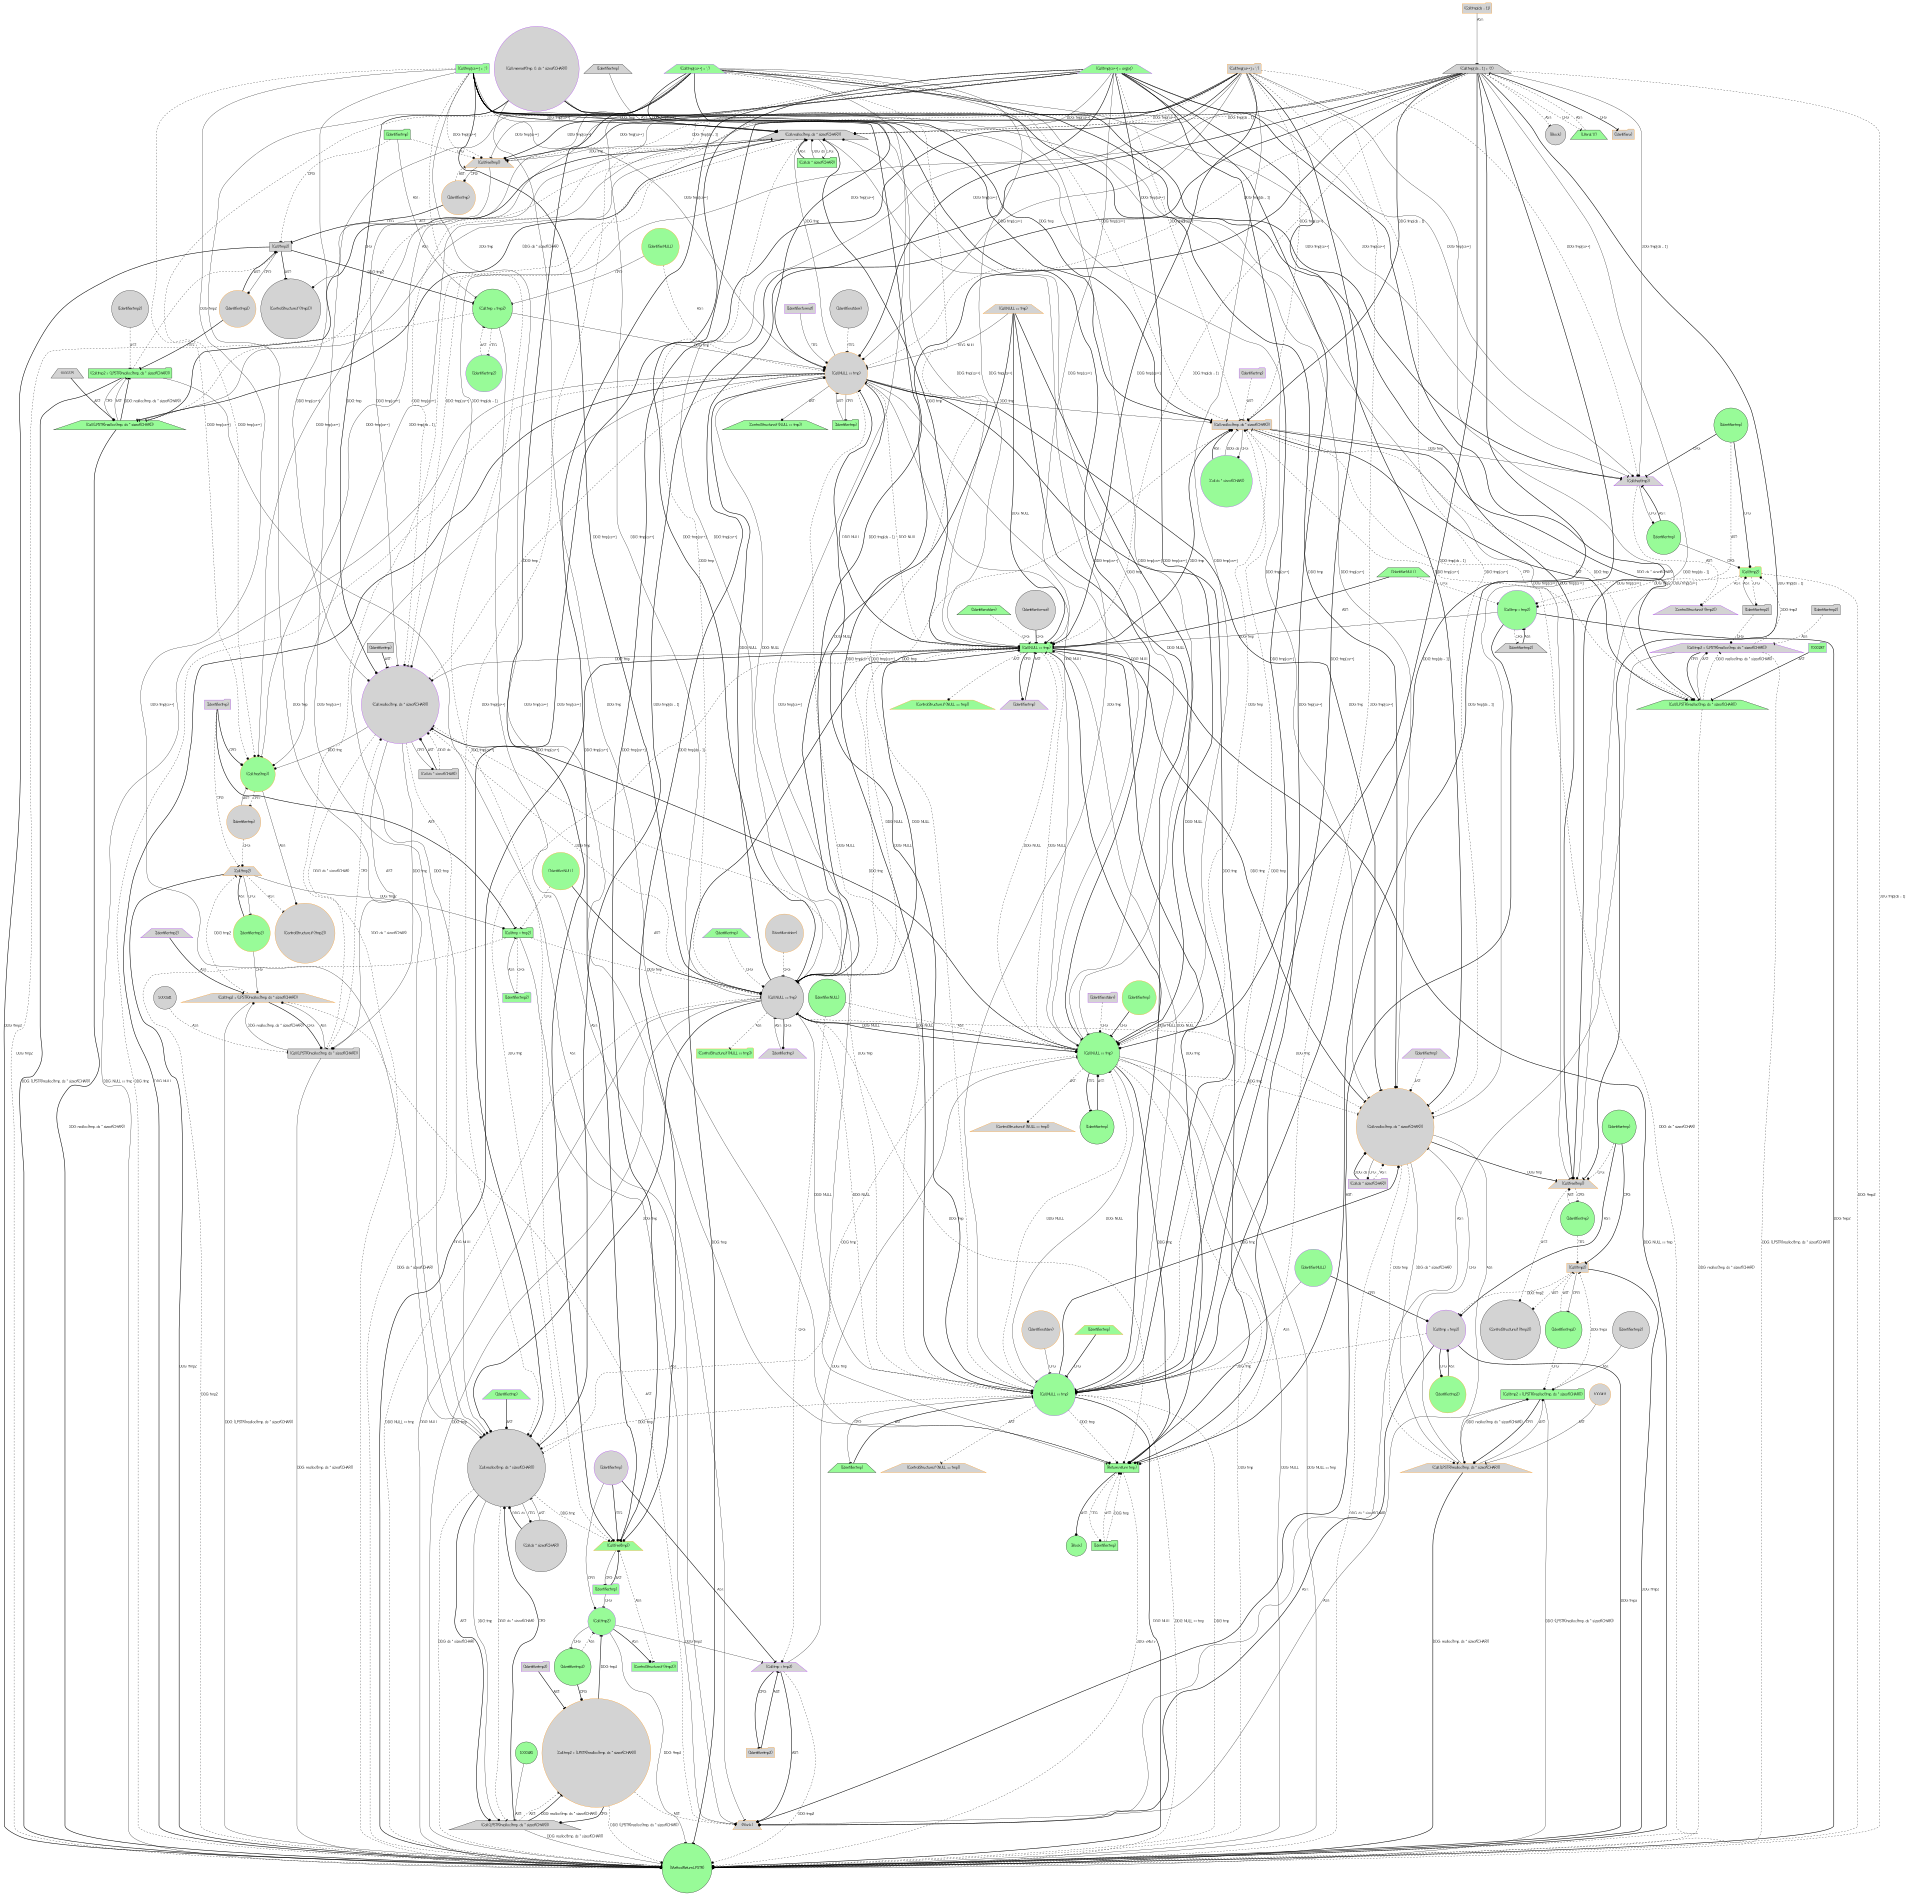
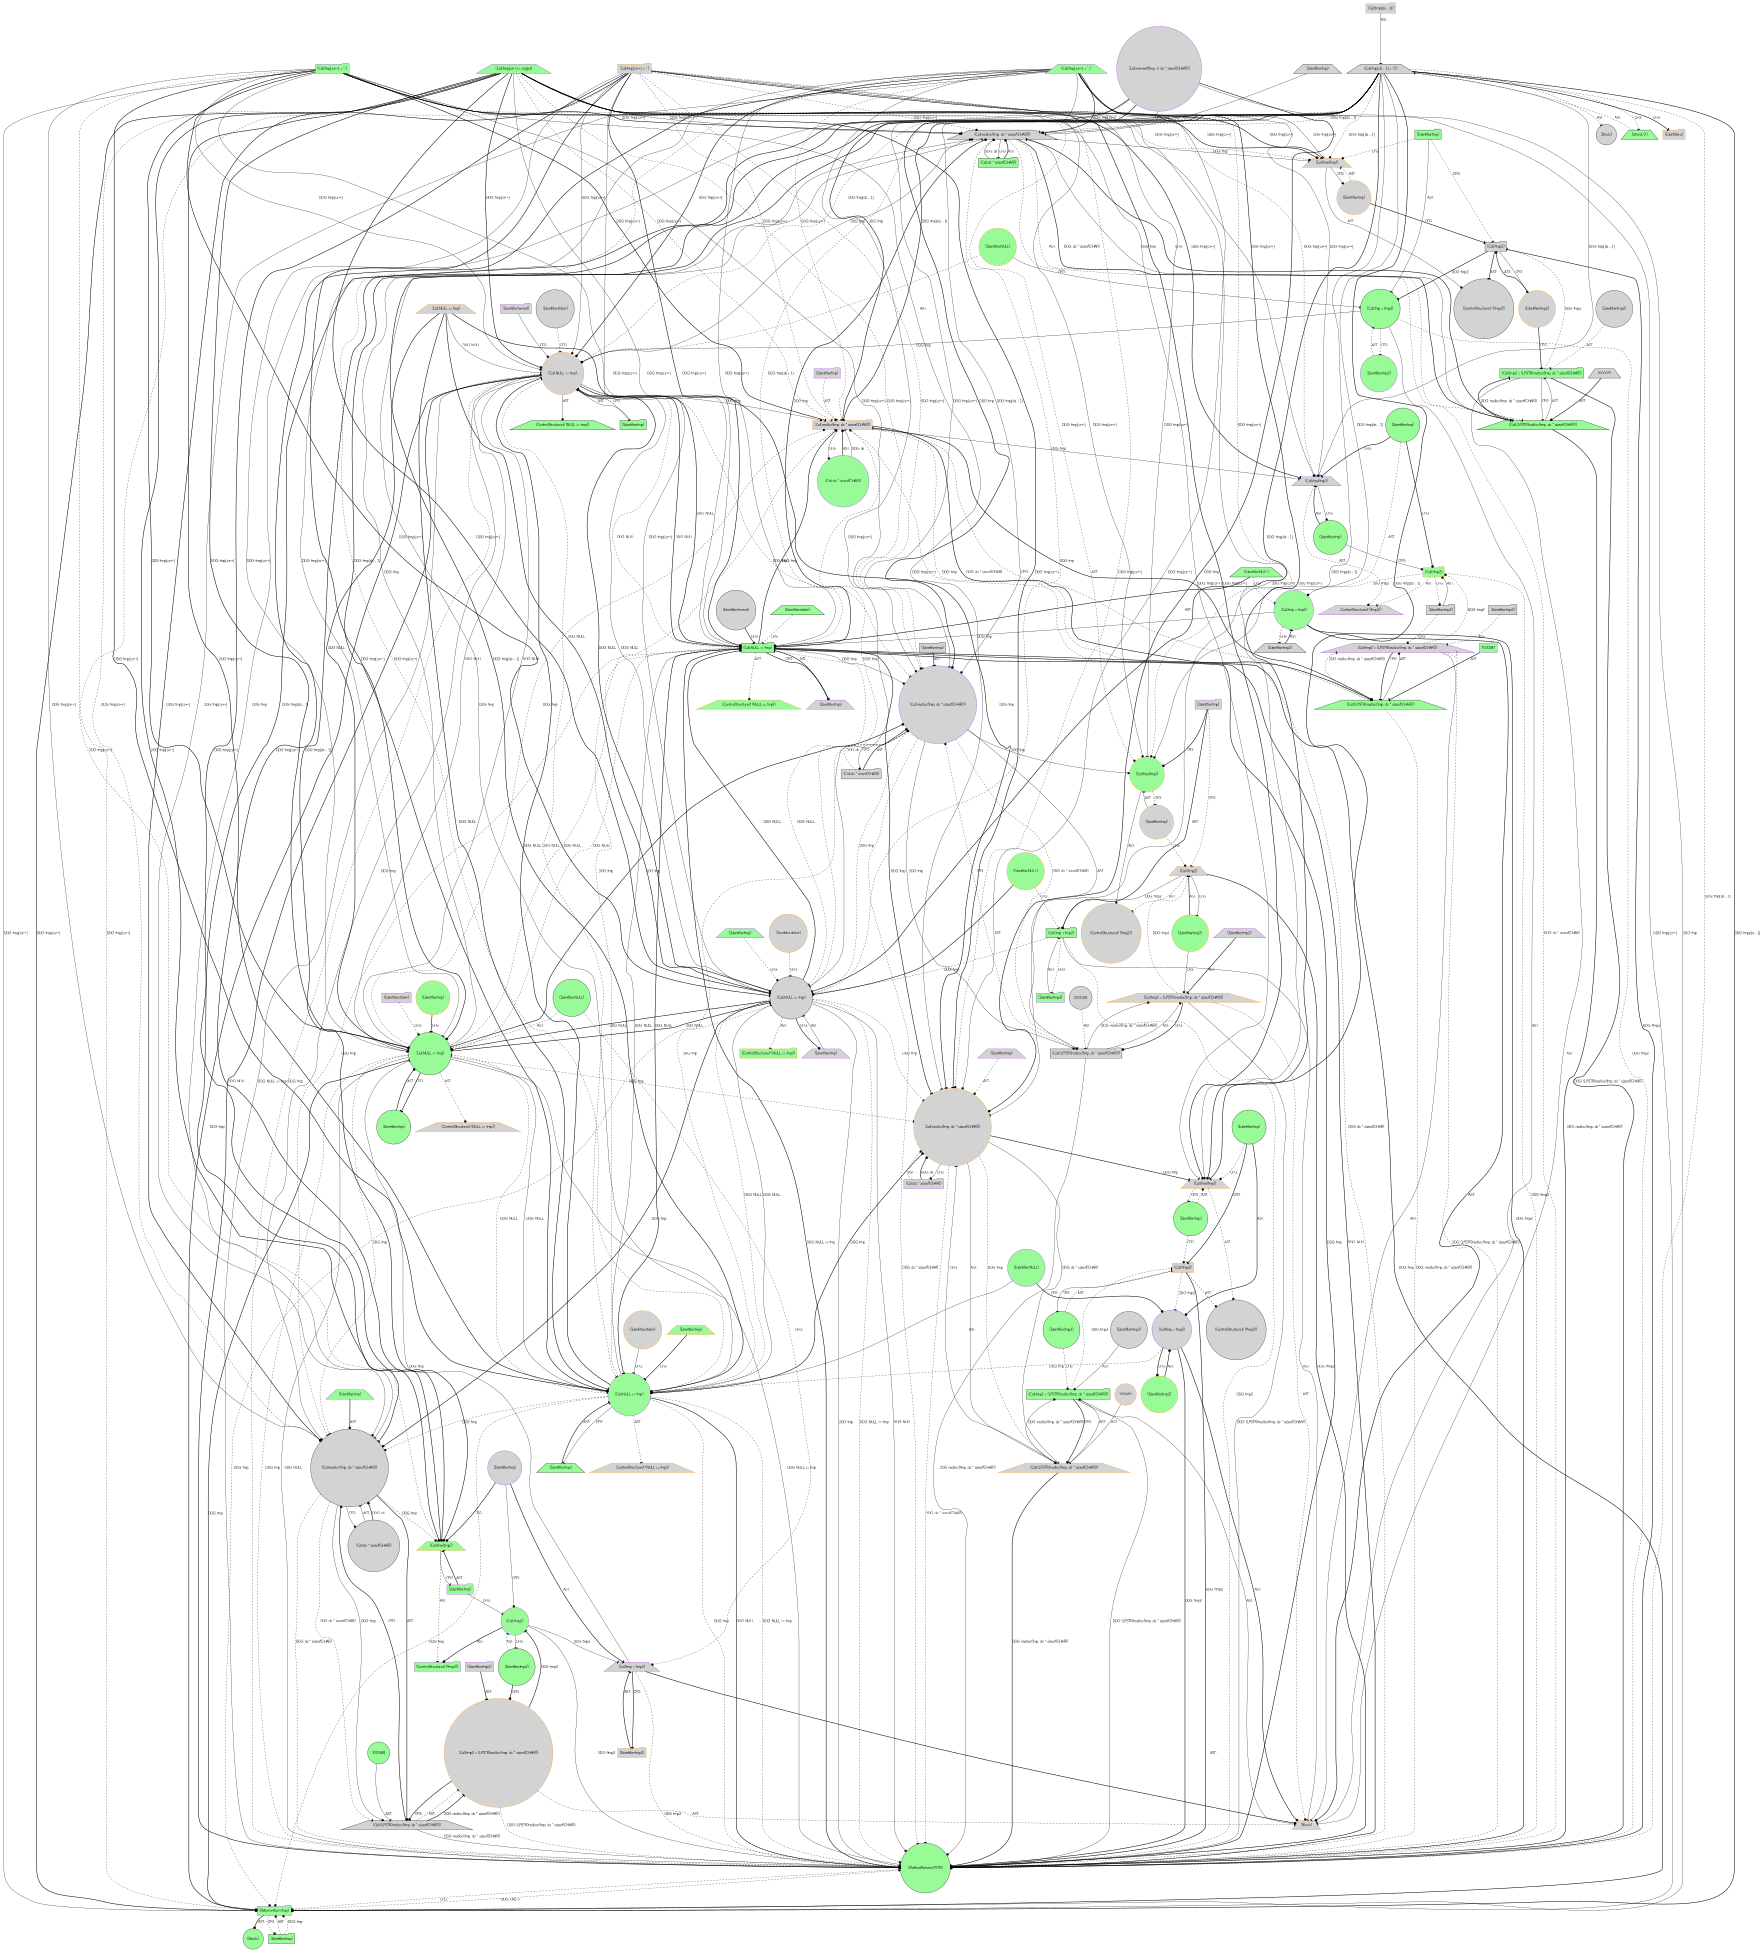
(1122, 1468) -> (274, 1911)
none -> (597, 1887)
